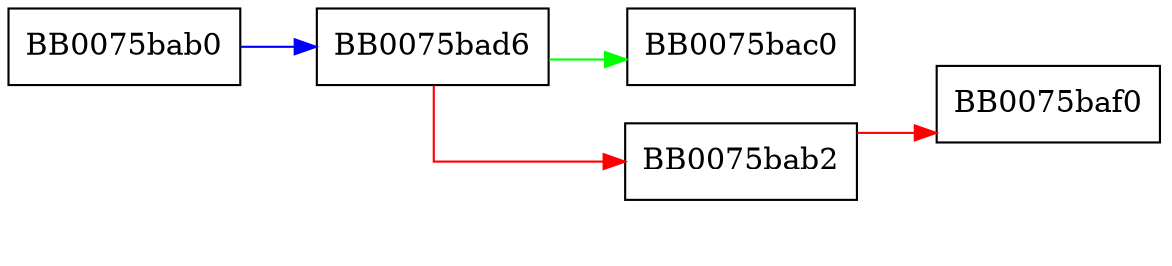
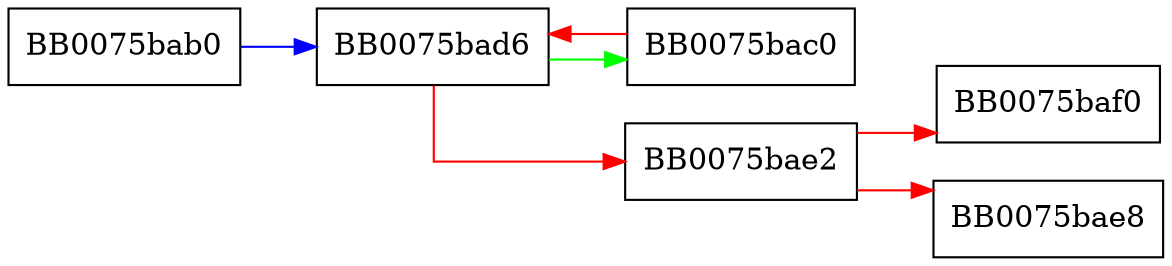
none -> (599, 34)
(741, 162) -> (741, 162)
none -> (1048, 219)
